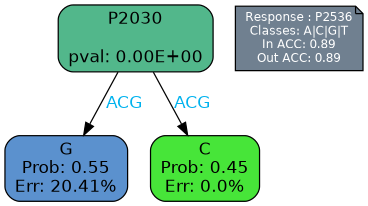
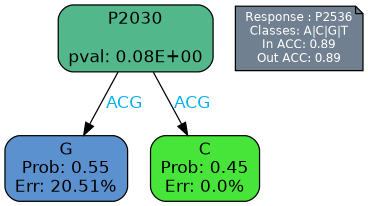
(136, 38) -> (136, 38)
(66, 168) -> (66, 168)
